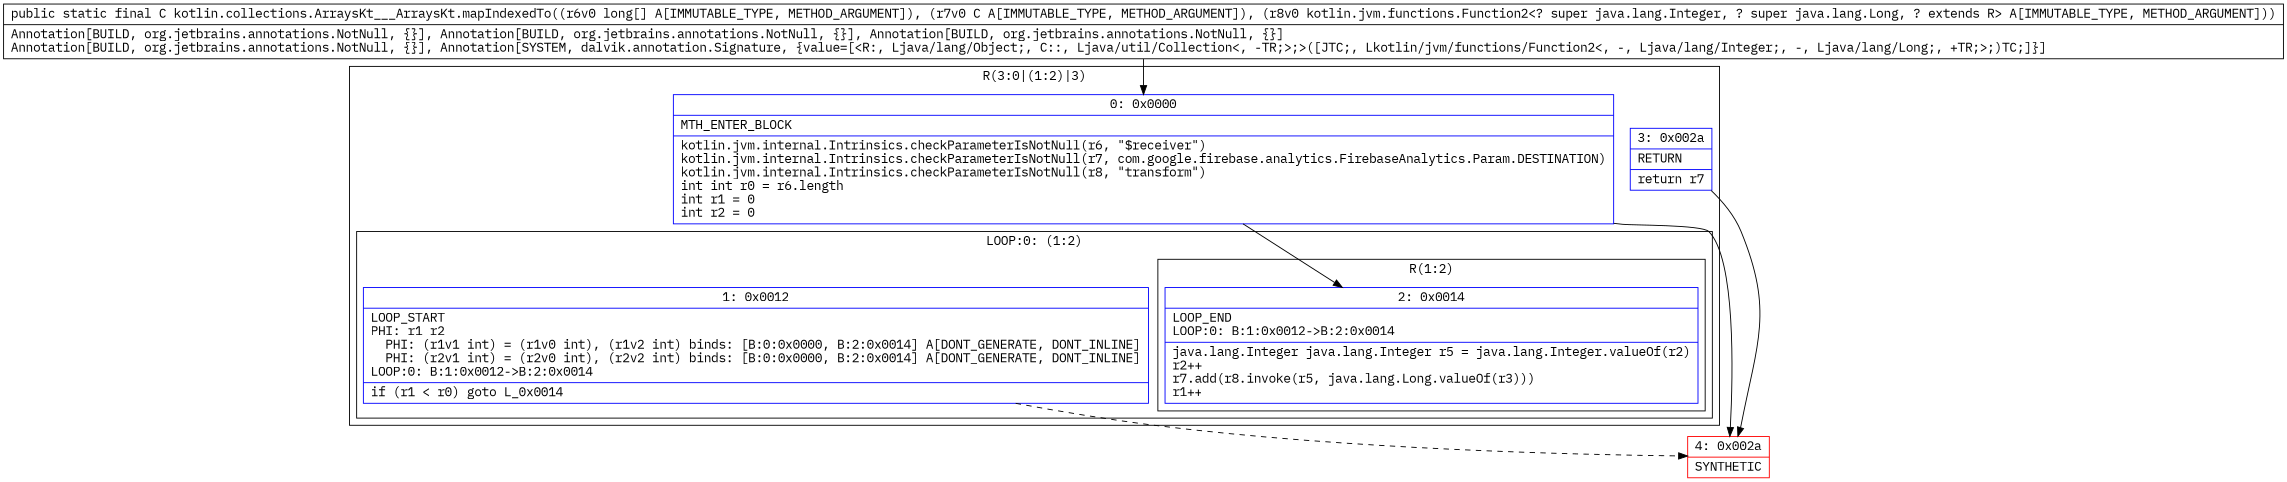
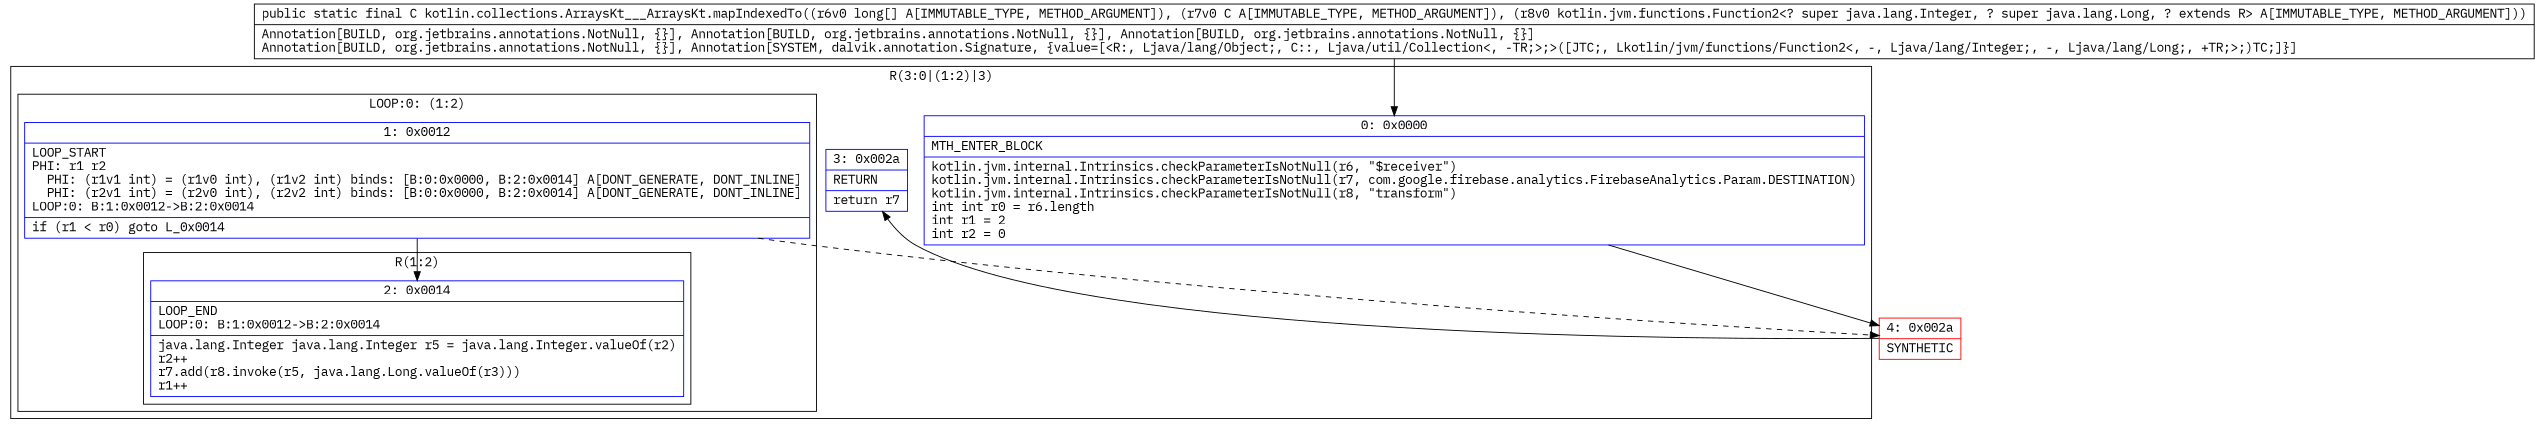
(718, 200) -> (969, 221)
(1289, 253) -> (417, 258)
(1759, 304) -> (1373, 326)
